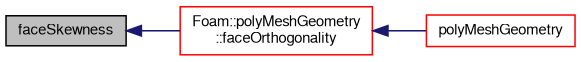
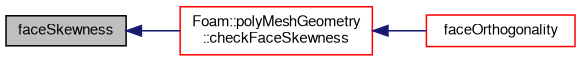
(276, 31) -> (276, 31)
(501, 31) -> (501, 31)
